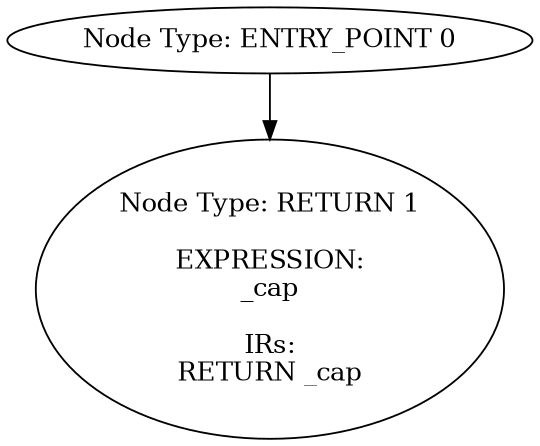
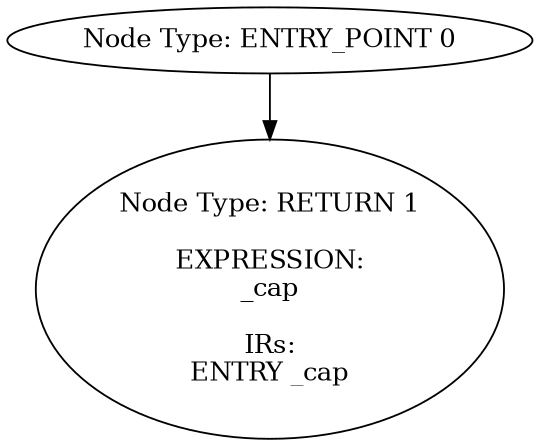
(270, 289) -> (270, 289)
